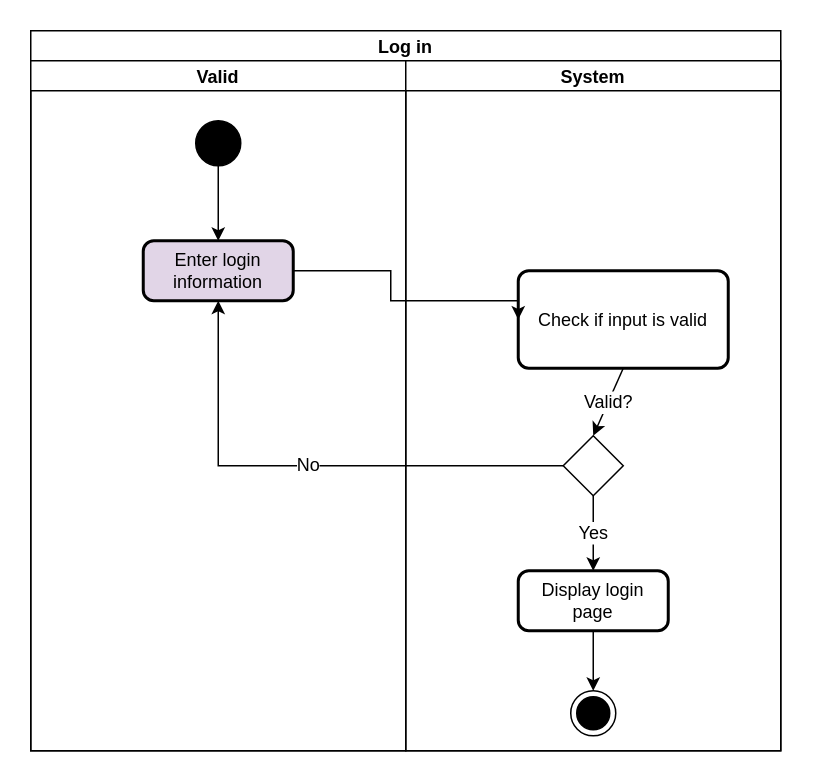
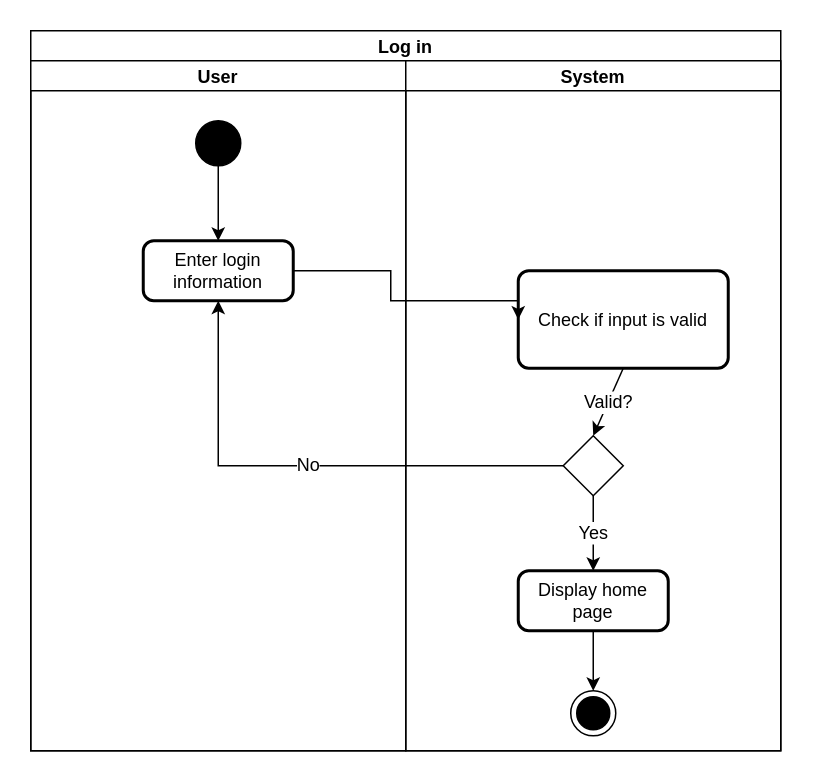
(218, 77) -> (218, 77)
(218, 271) -> (218, 271)
(593, 601) -> (593, 601)
